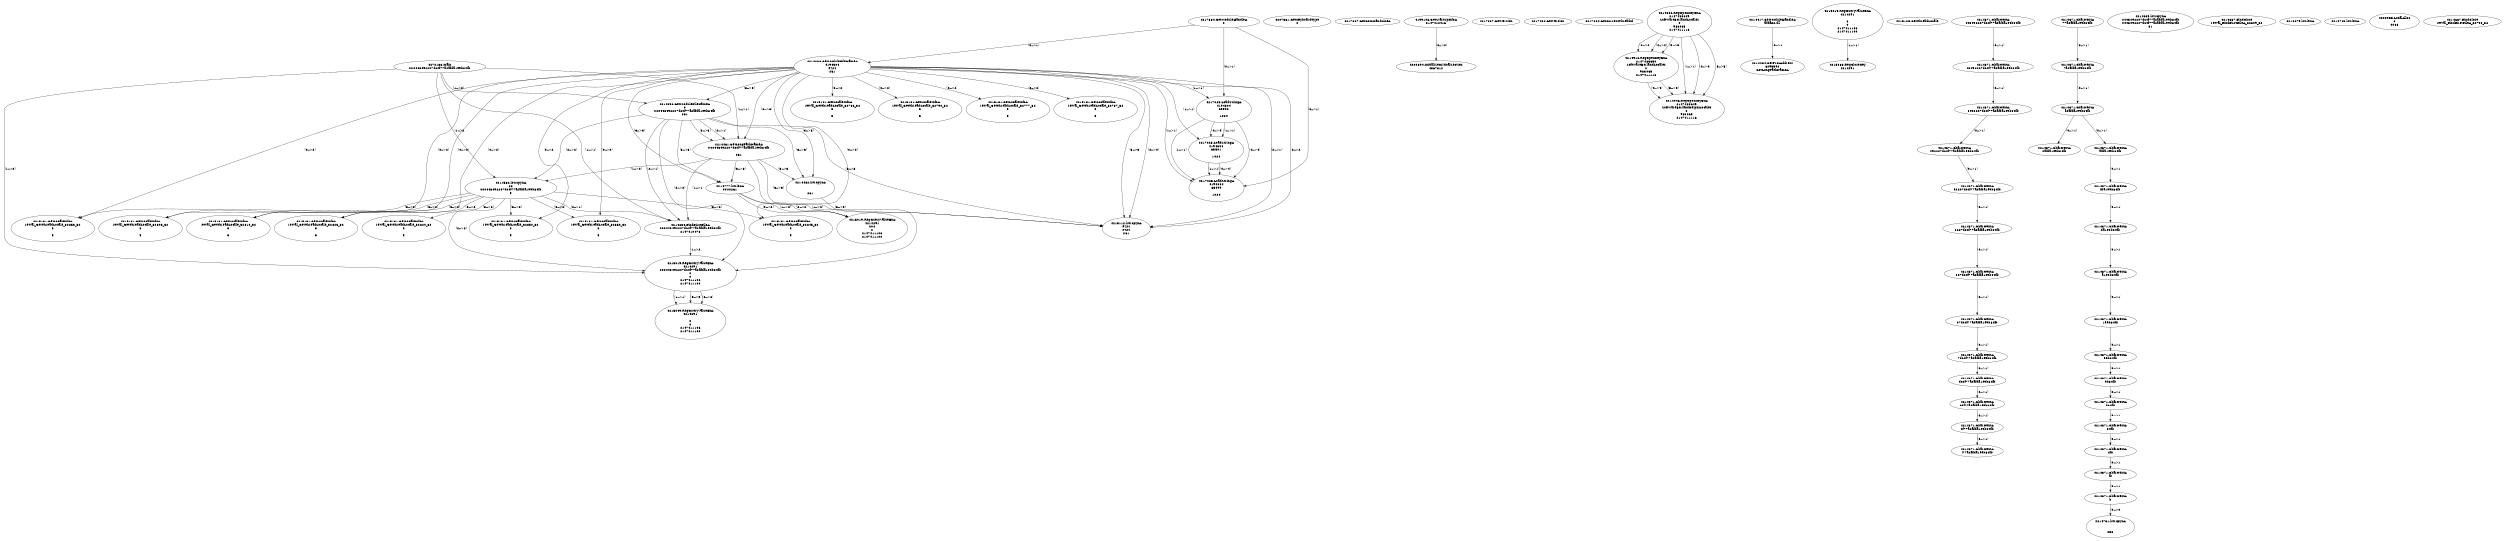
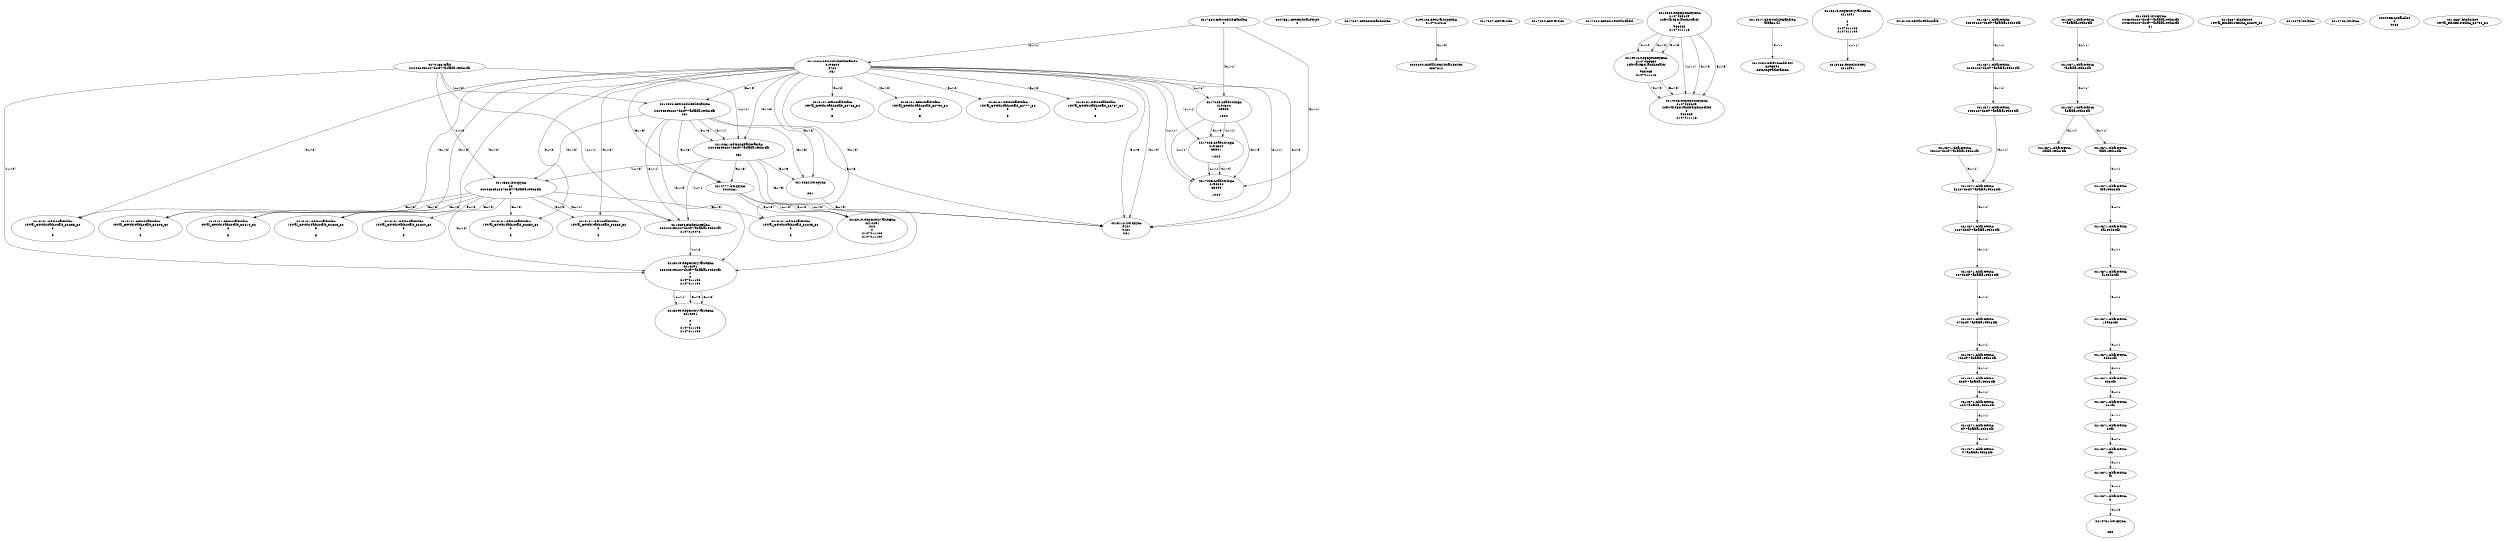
(1975, 129) -> (1996, 149)
(730, 188) -> (730, 188)
